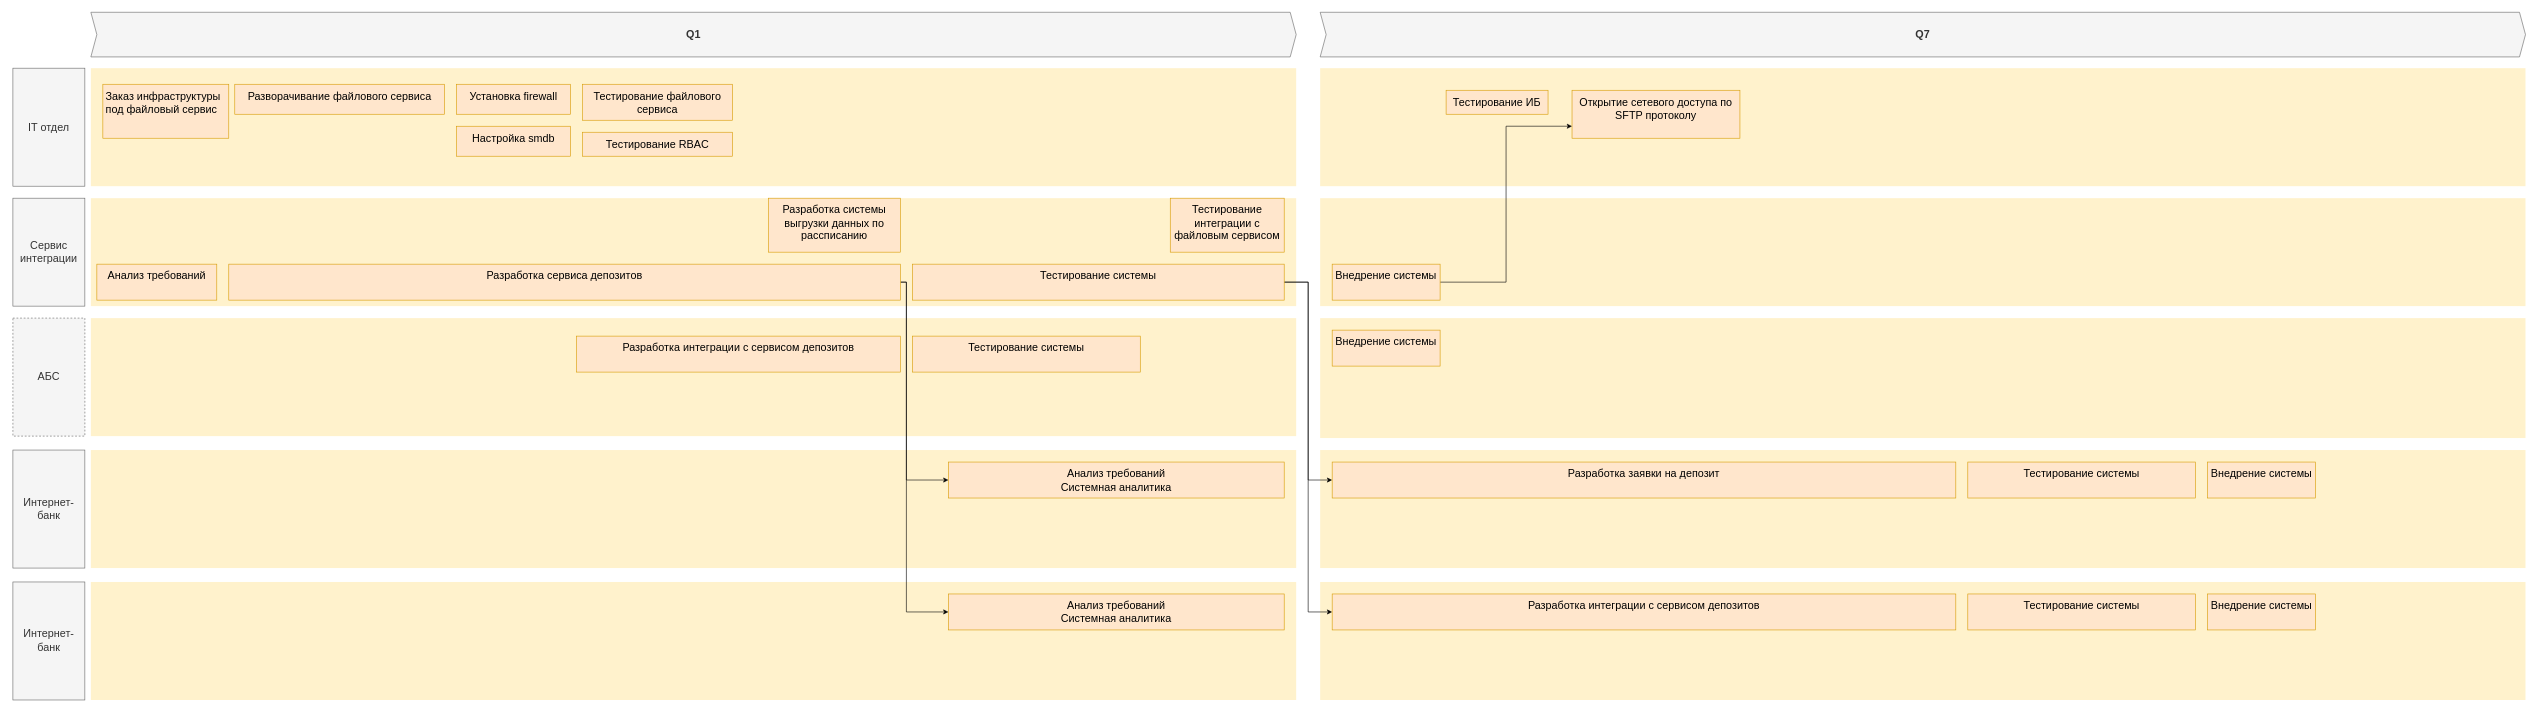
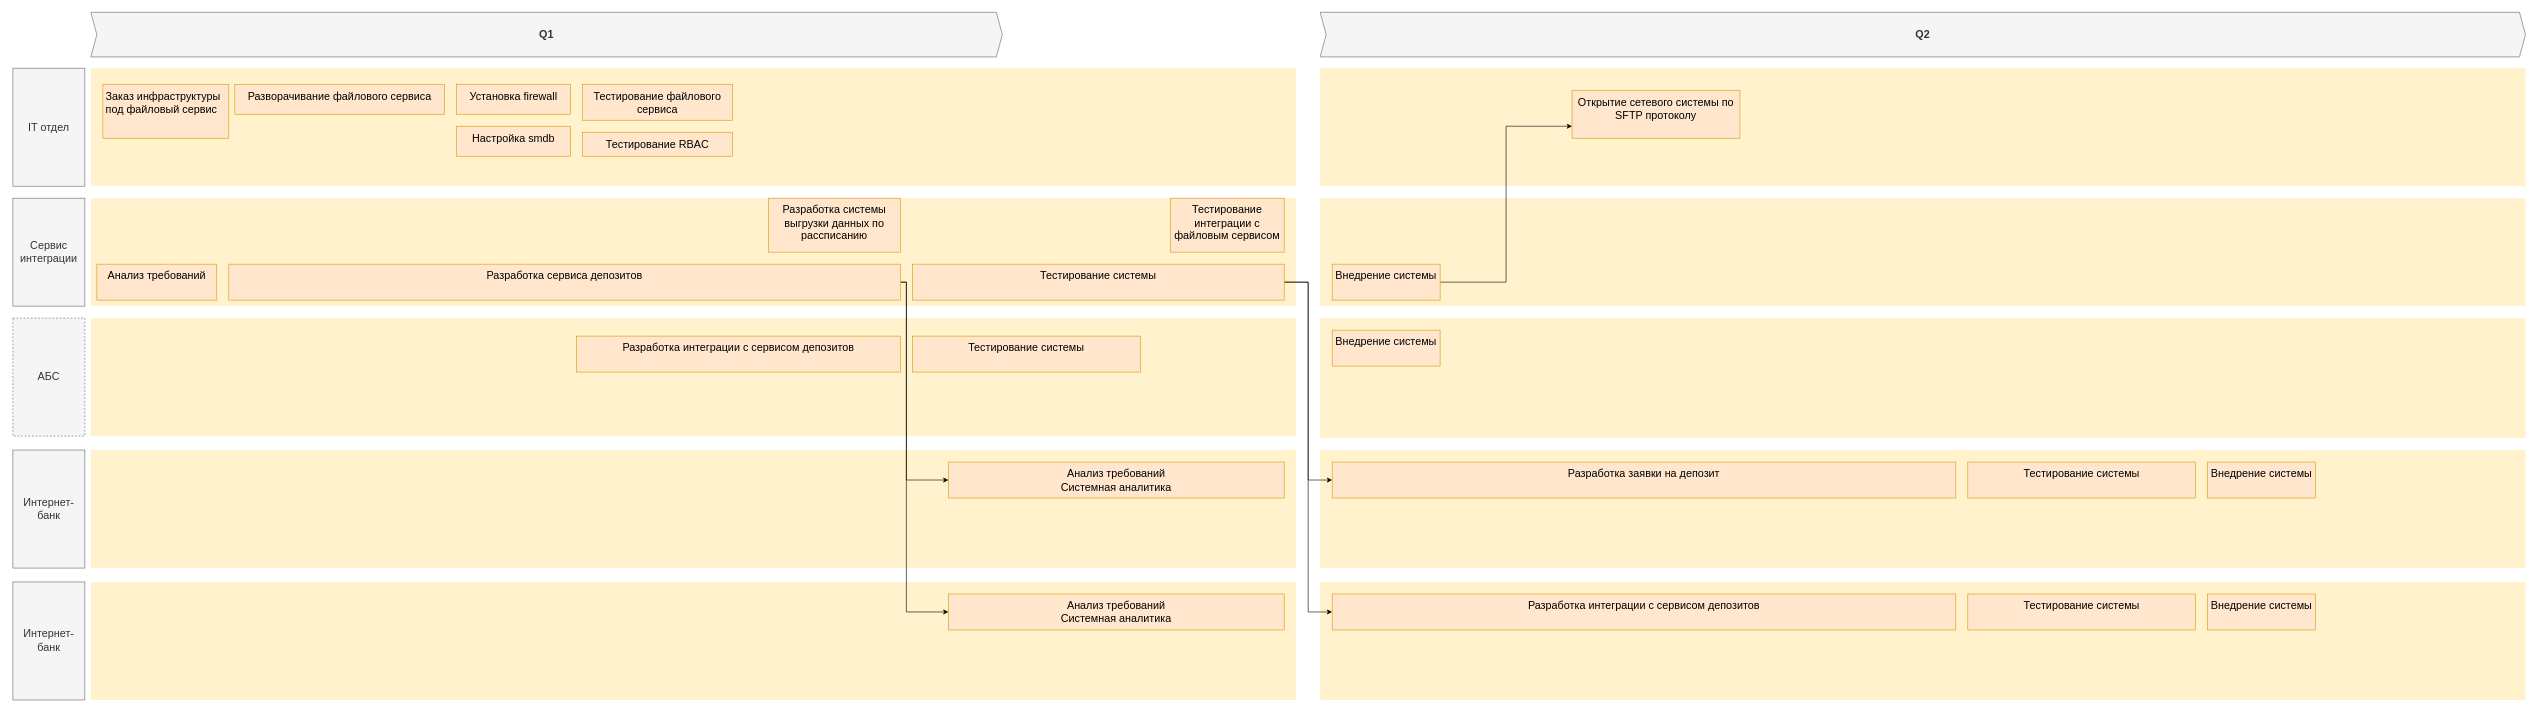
(693, 35) -> (546, 35)
(1923, 35) -> (1923, 35)
(1497, 102) -> none
(1656, 109) -> (1656, 109)
